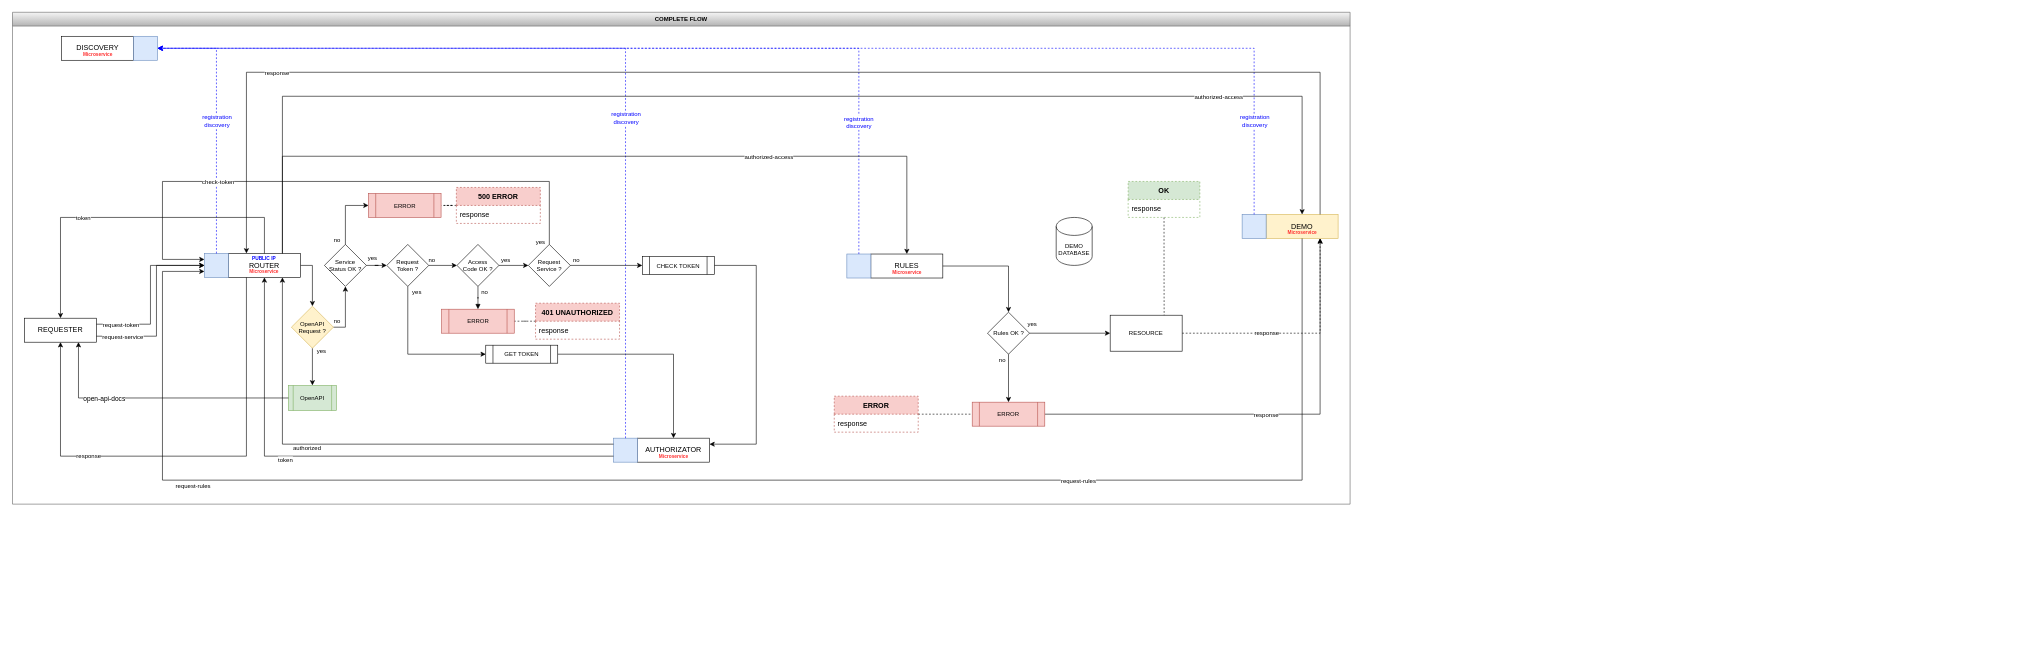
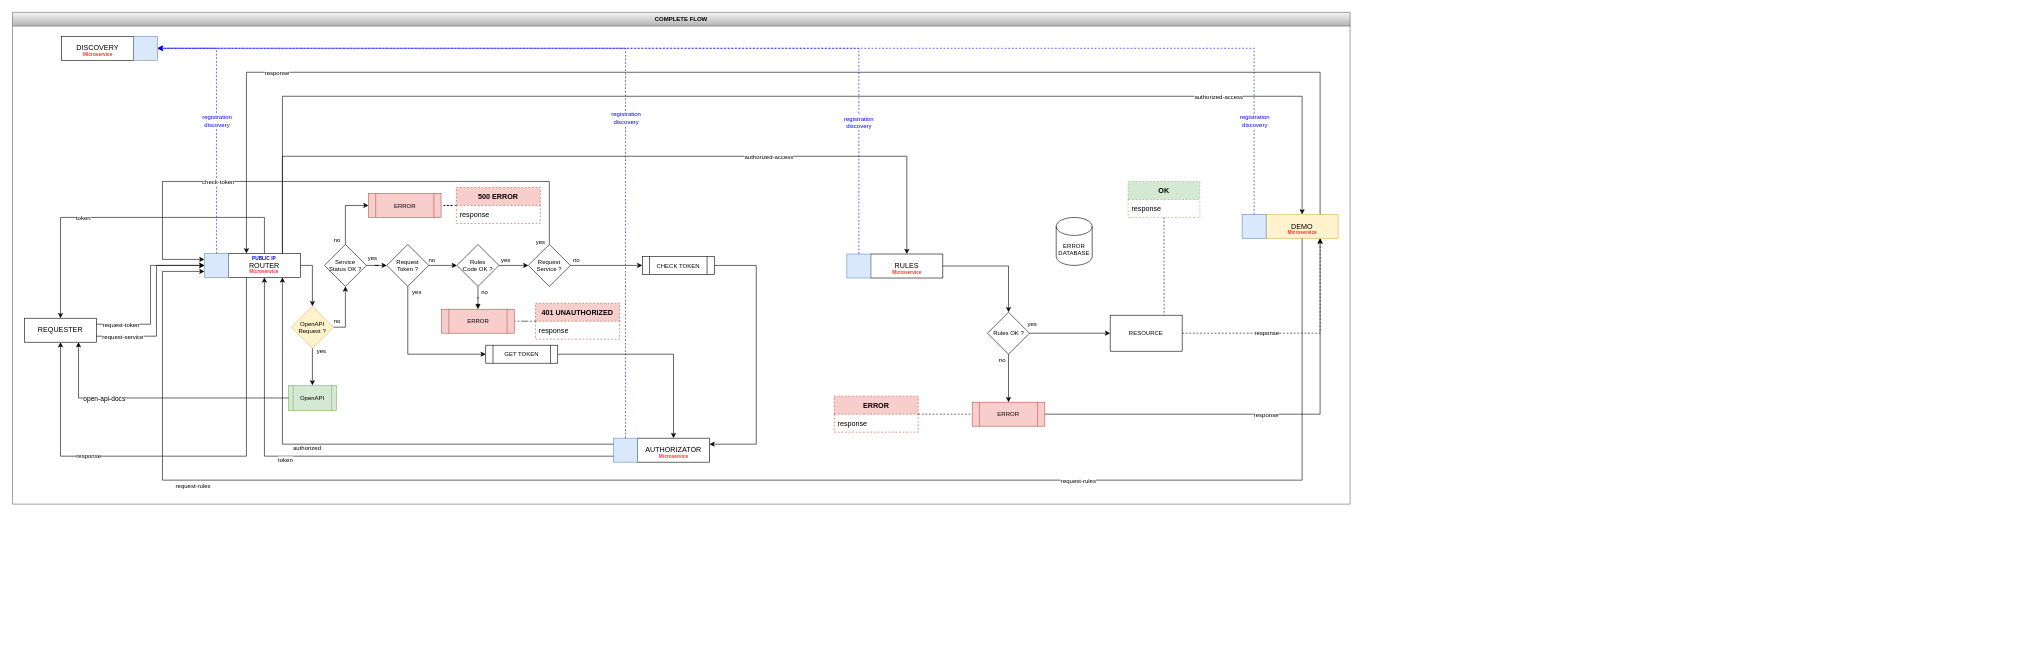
(1074, 249) -> (1074, 249)
(478, 266) -> (478, 266)
